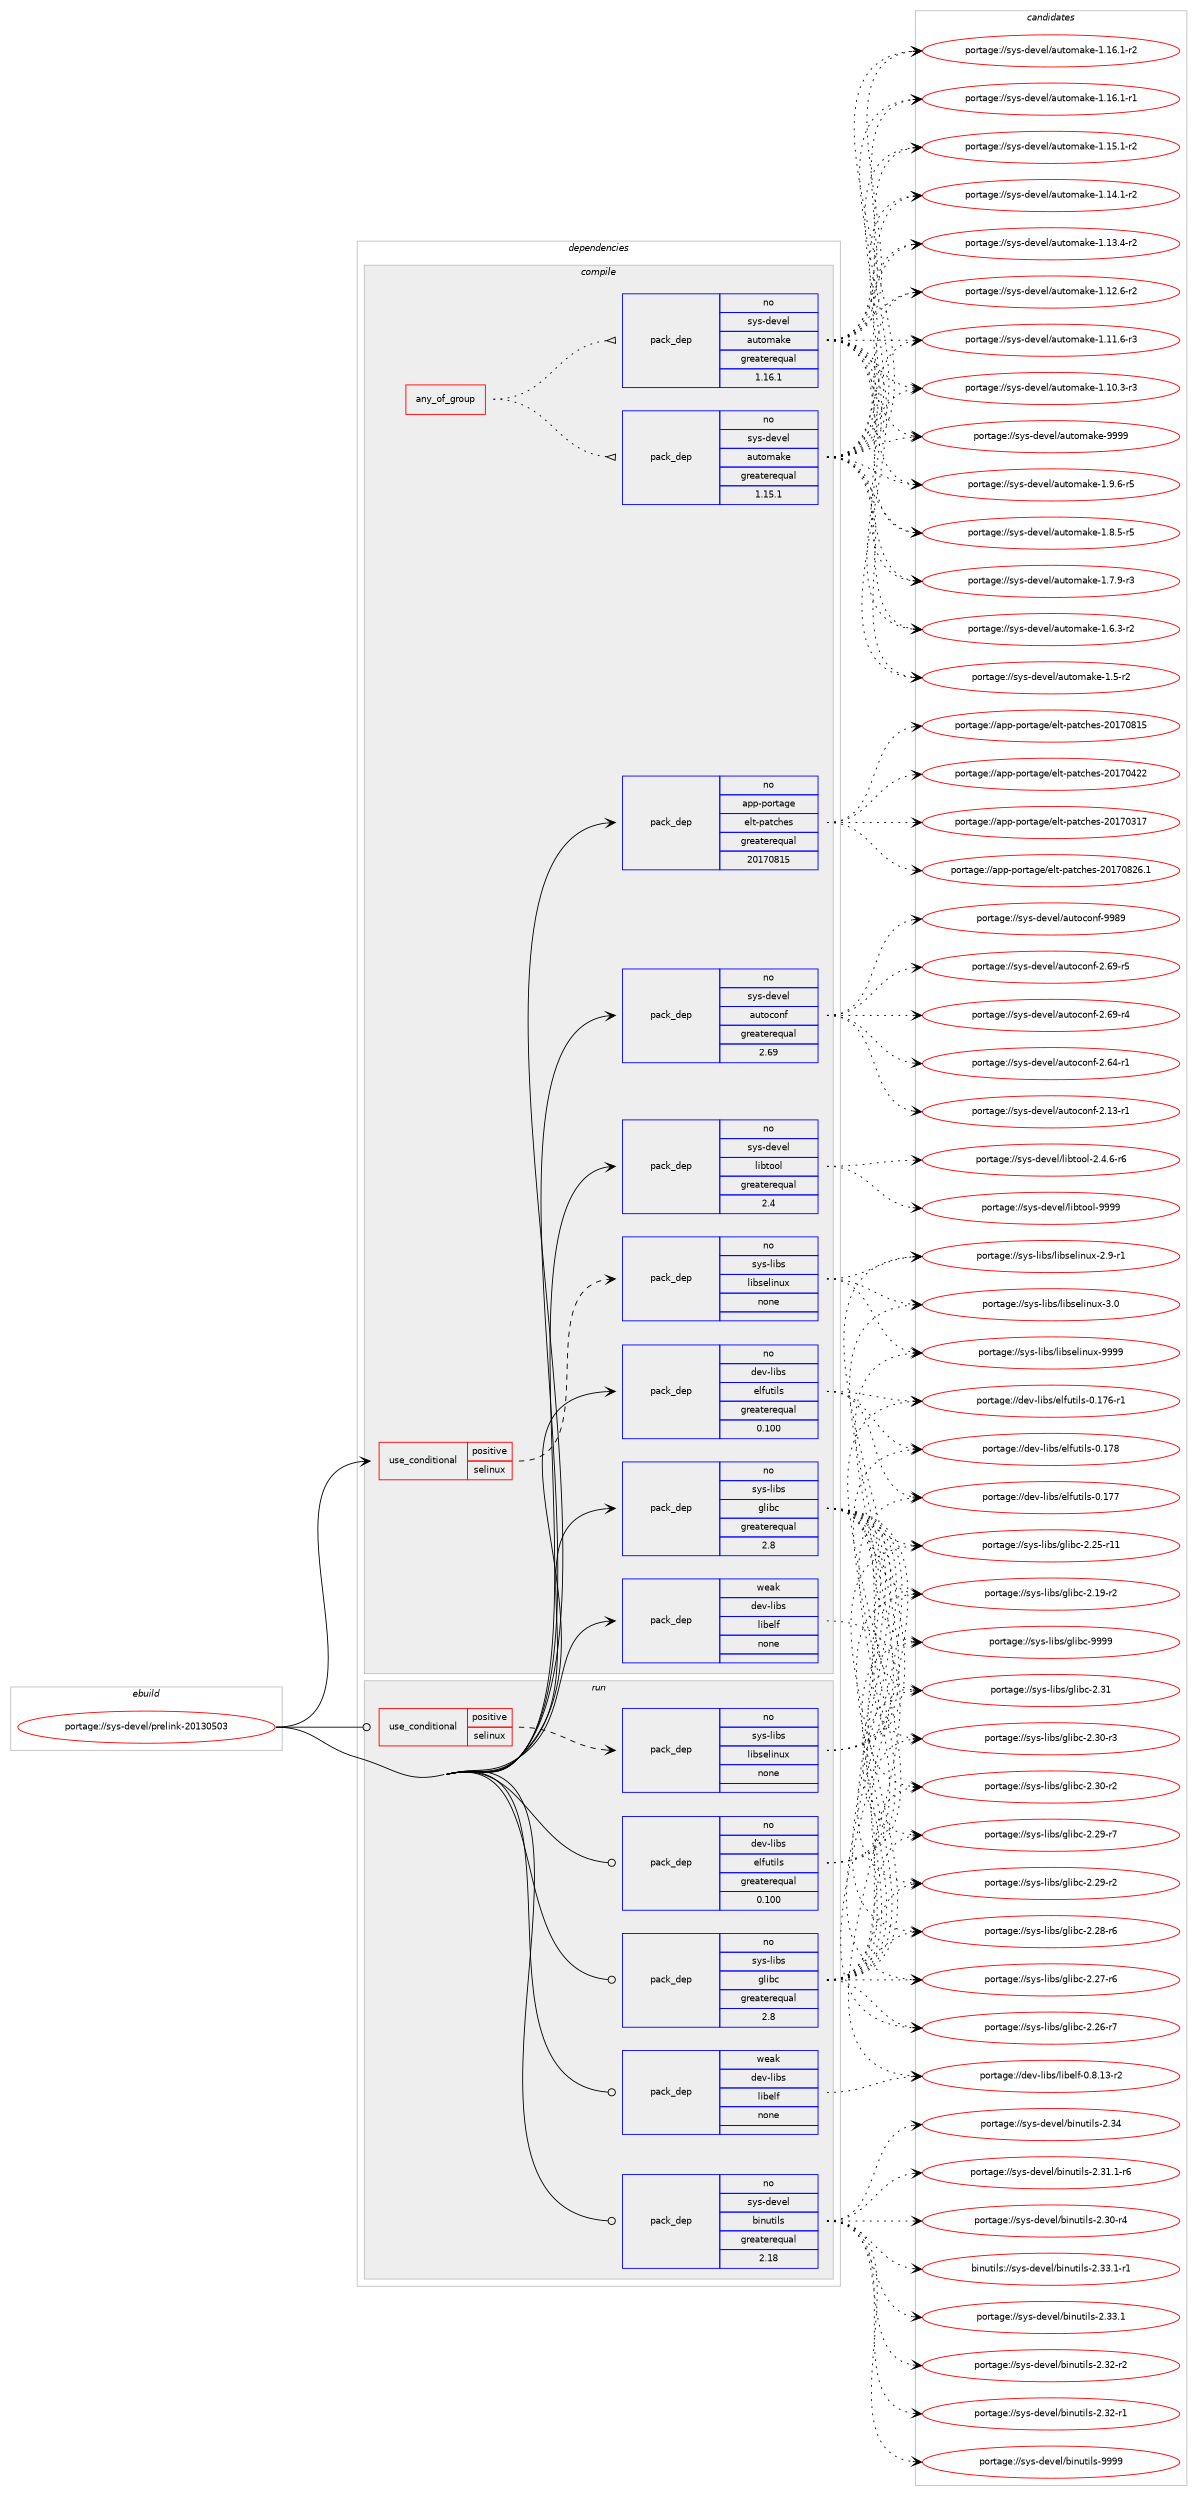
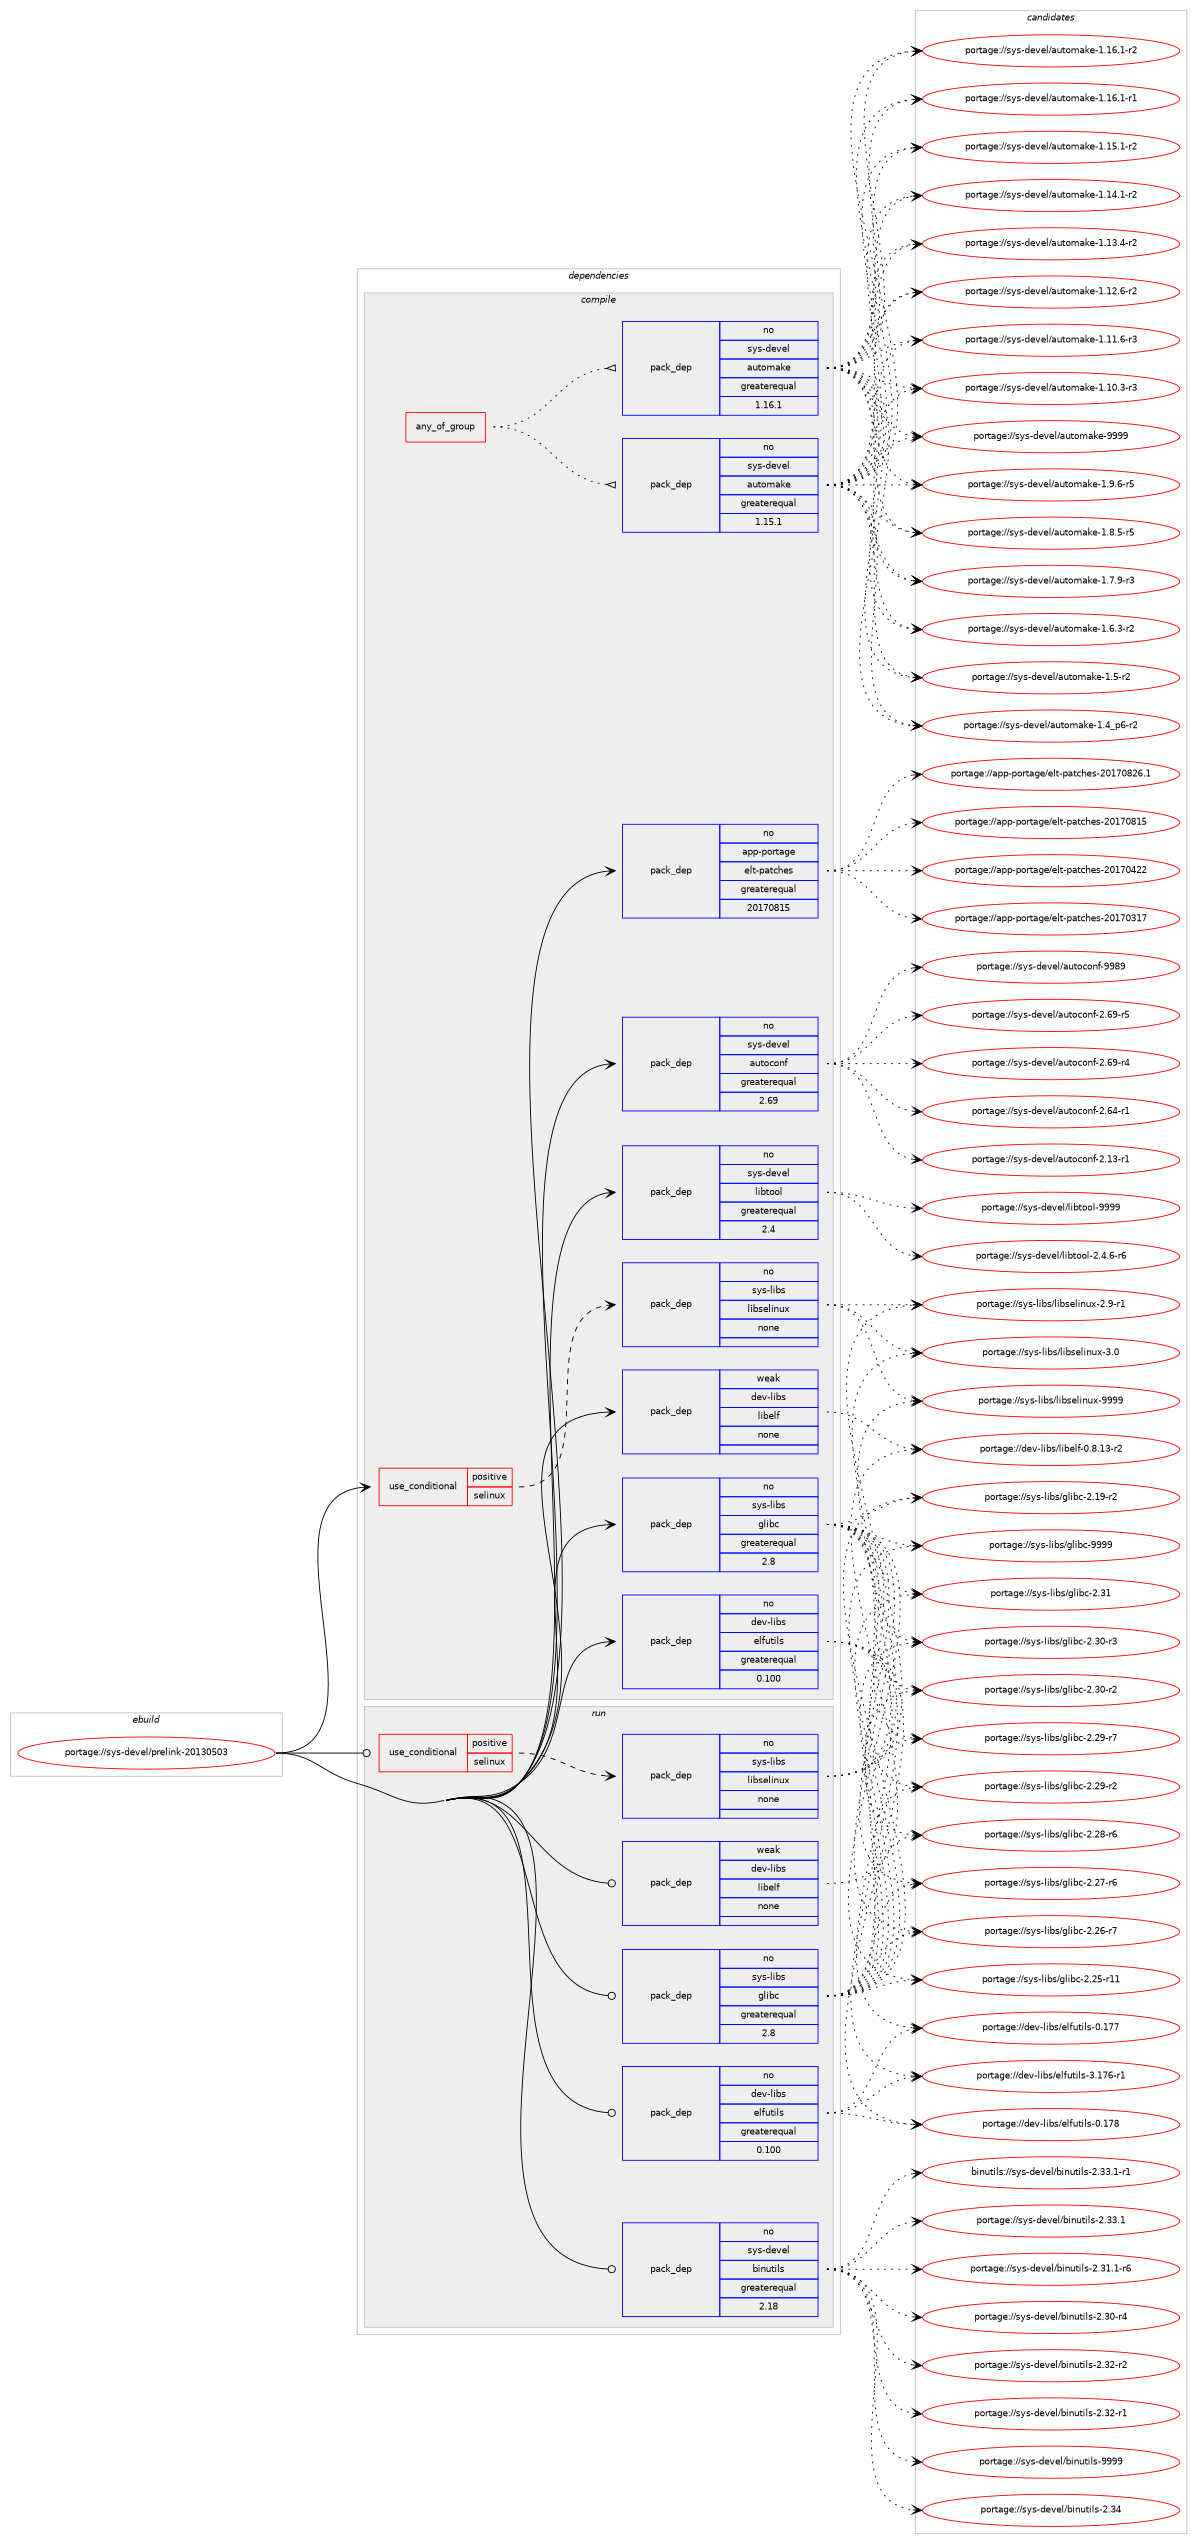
none -> (1051, 726)
(1051, 1401) -> (1051, 2076)
